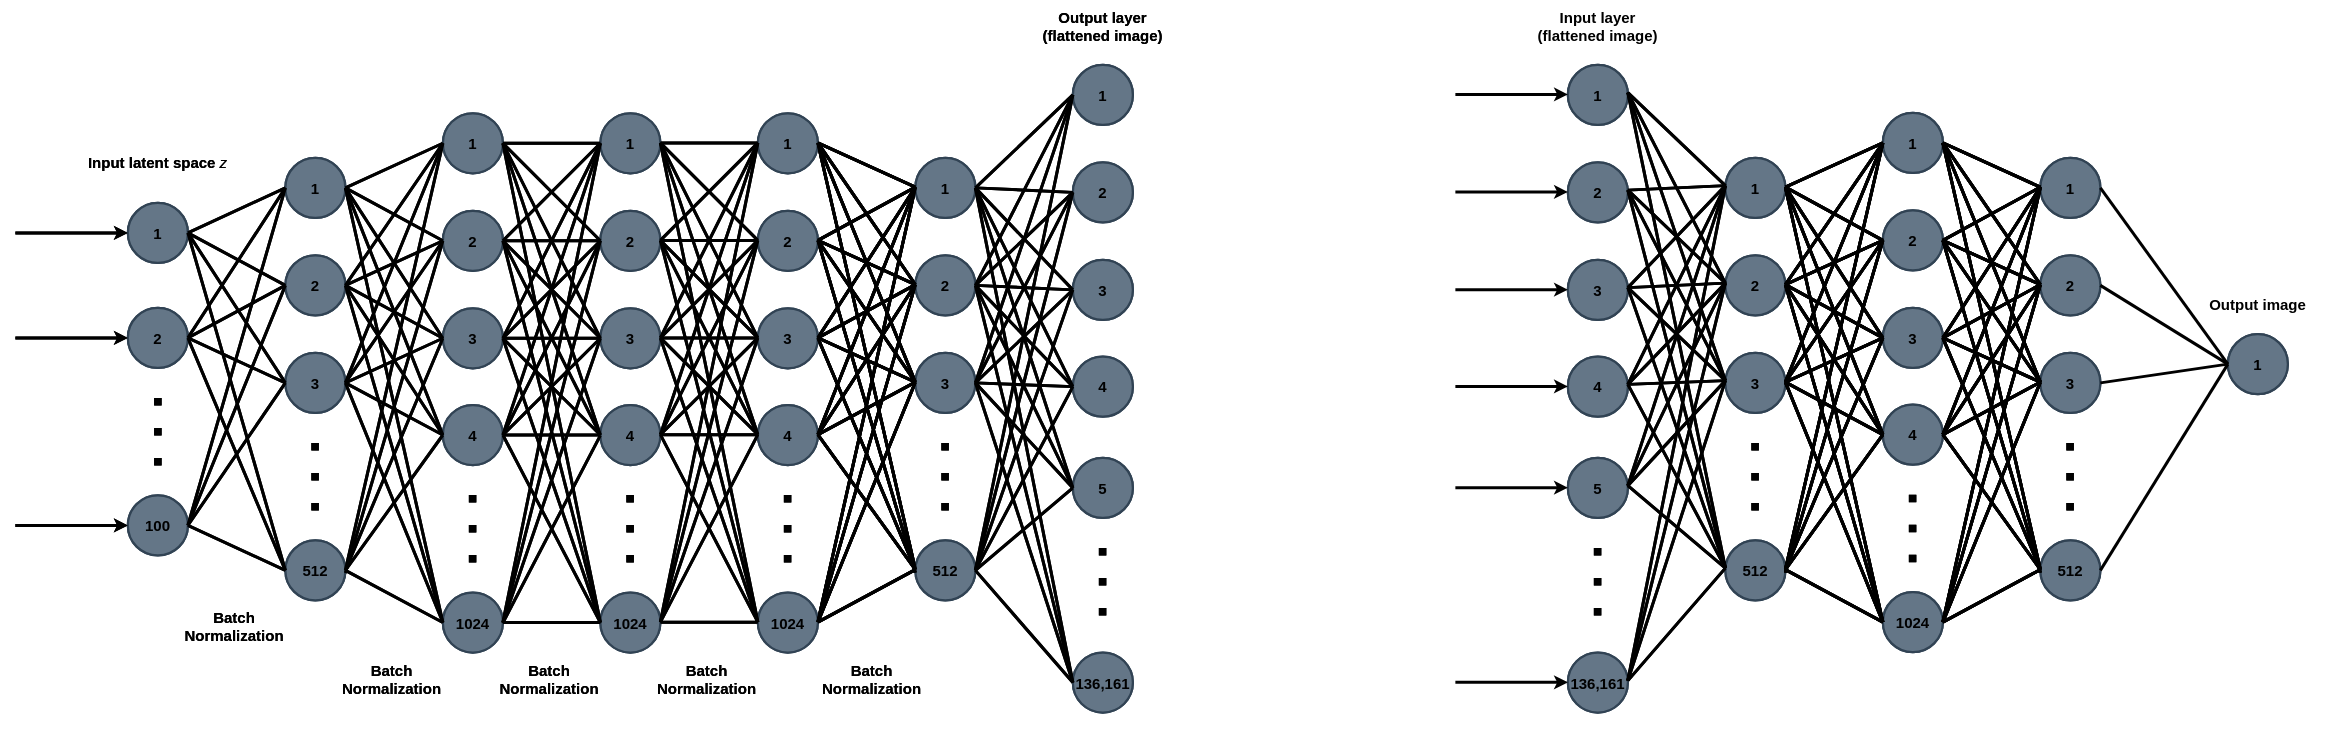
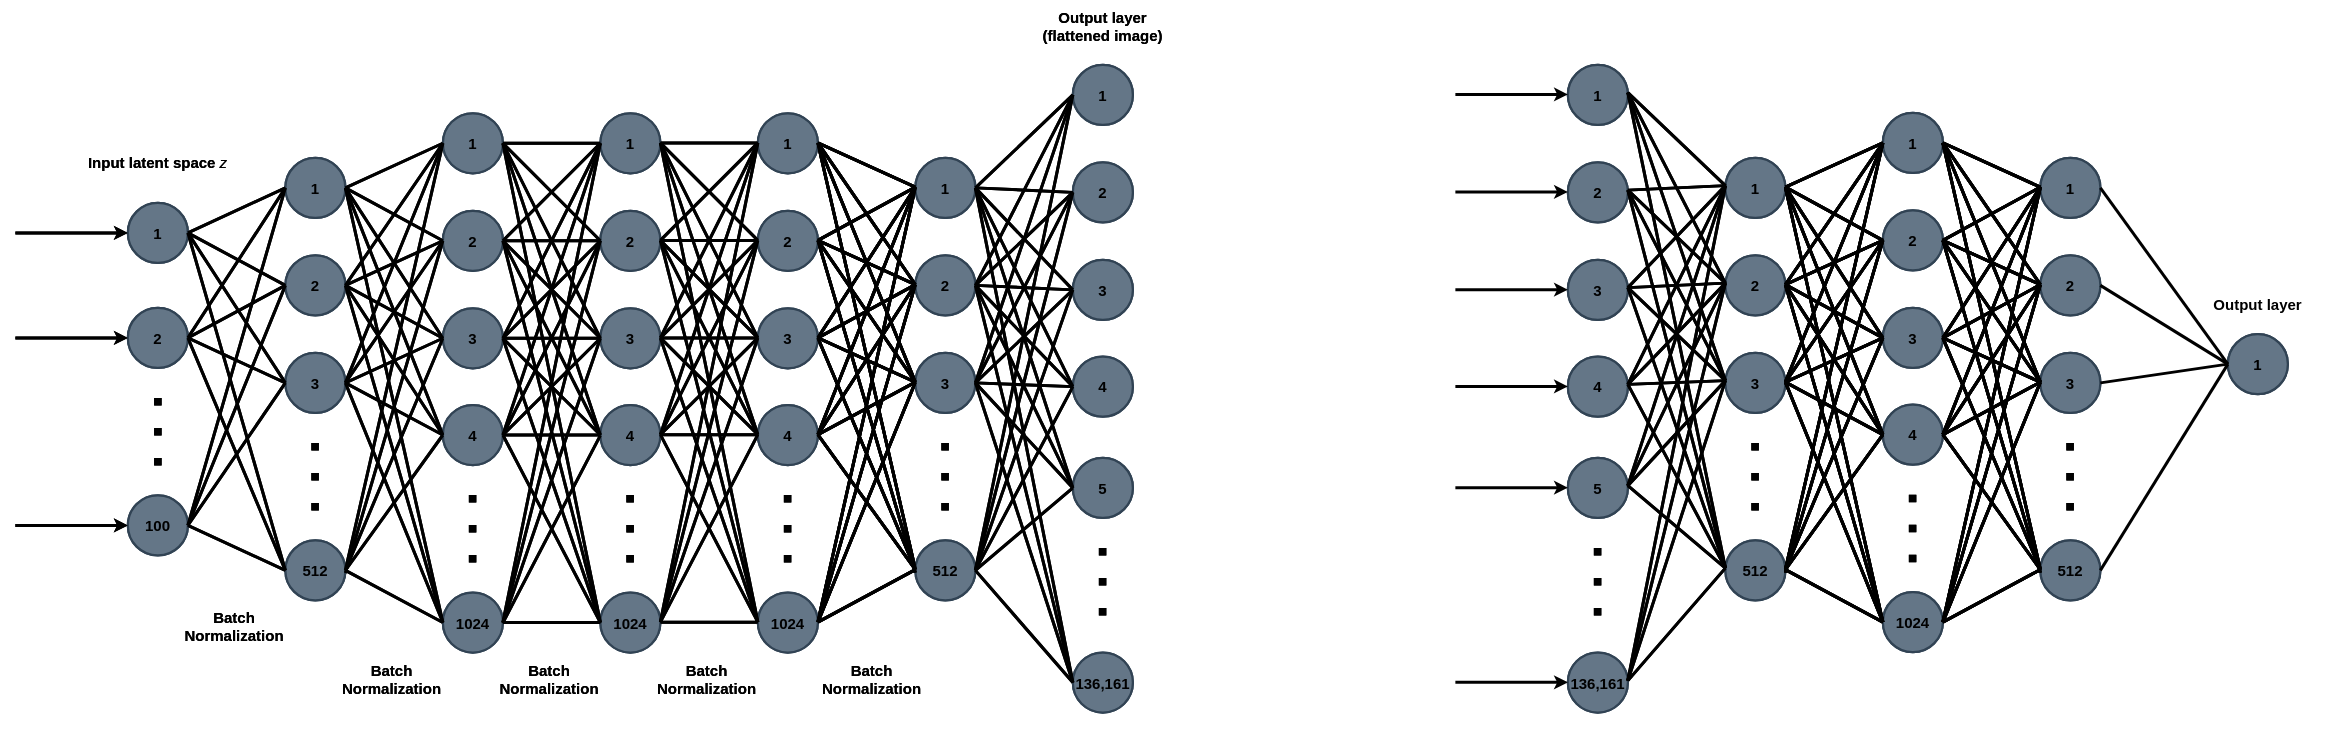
(1598, 27) -> none
(2258, 304) -> (2258, 304)
